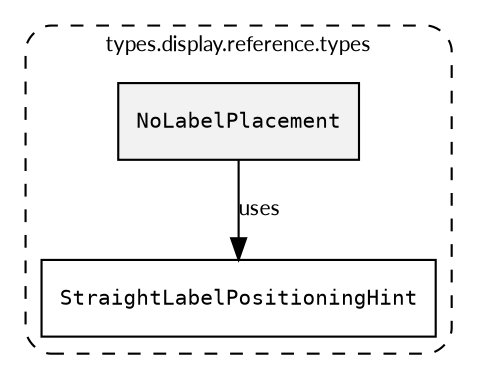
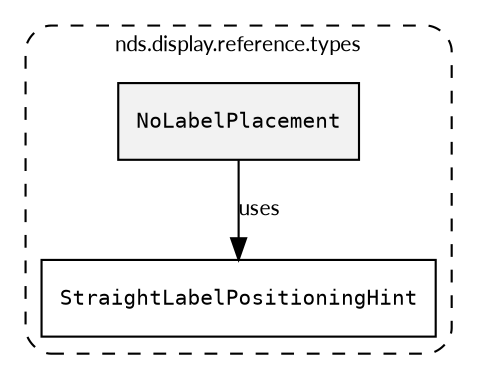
(239, 46) -> (239, 46)
